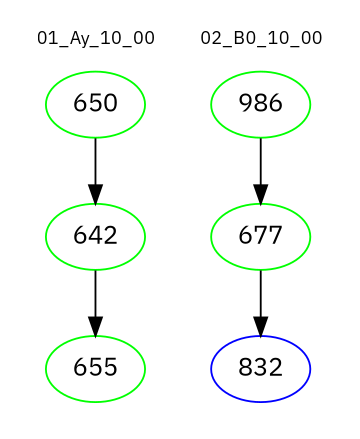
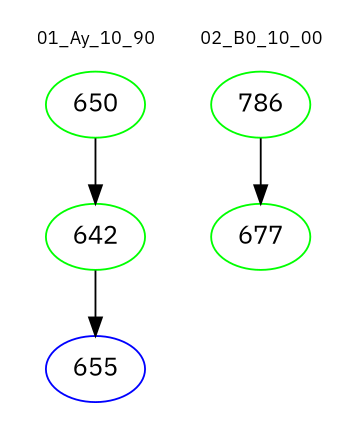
(96, 39) -> (96, 39)
(261, 105) -> (261, 105)
(95, 369) -> (95, 369)
(261, 369) -> none
